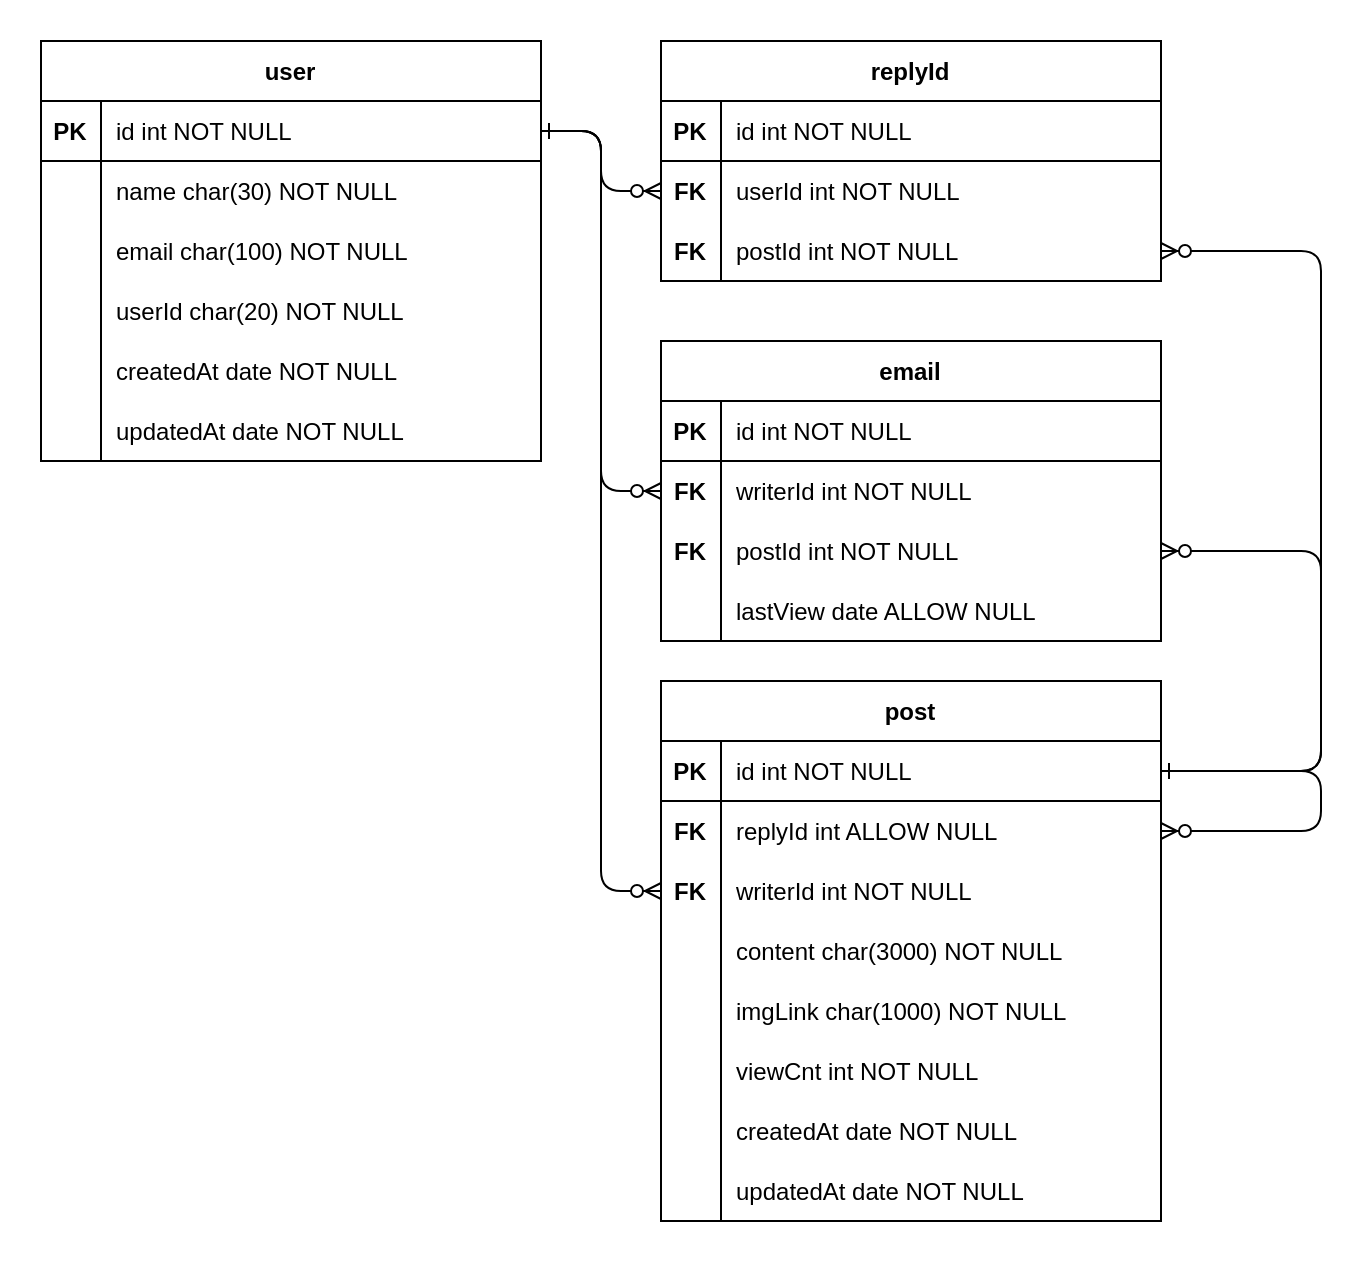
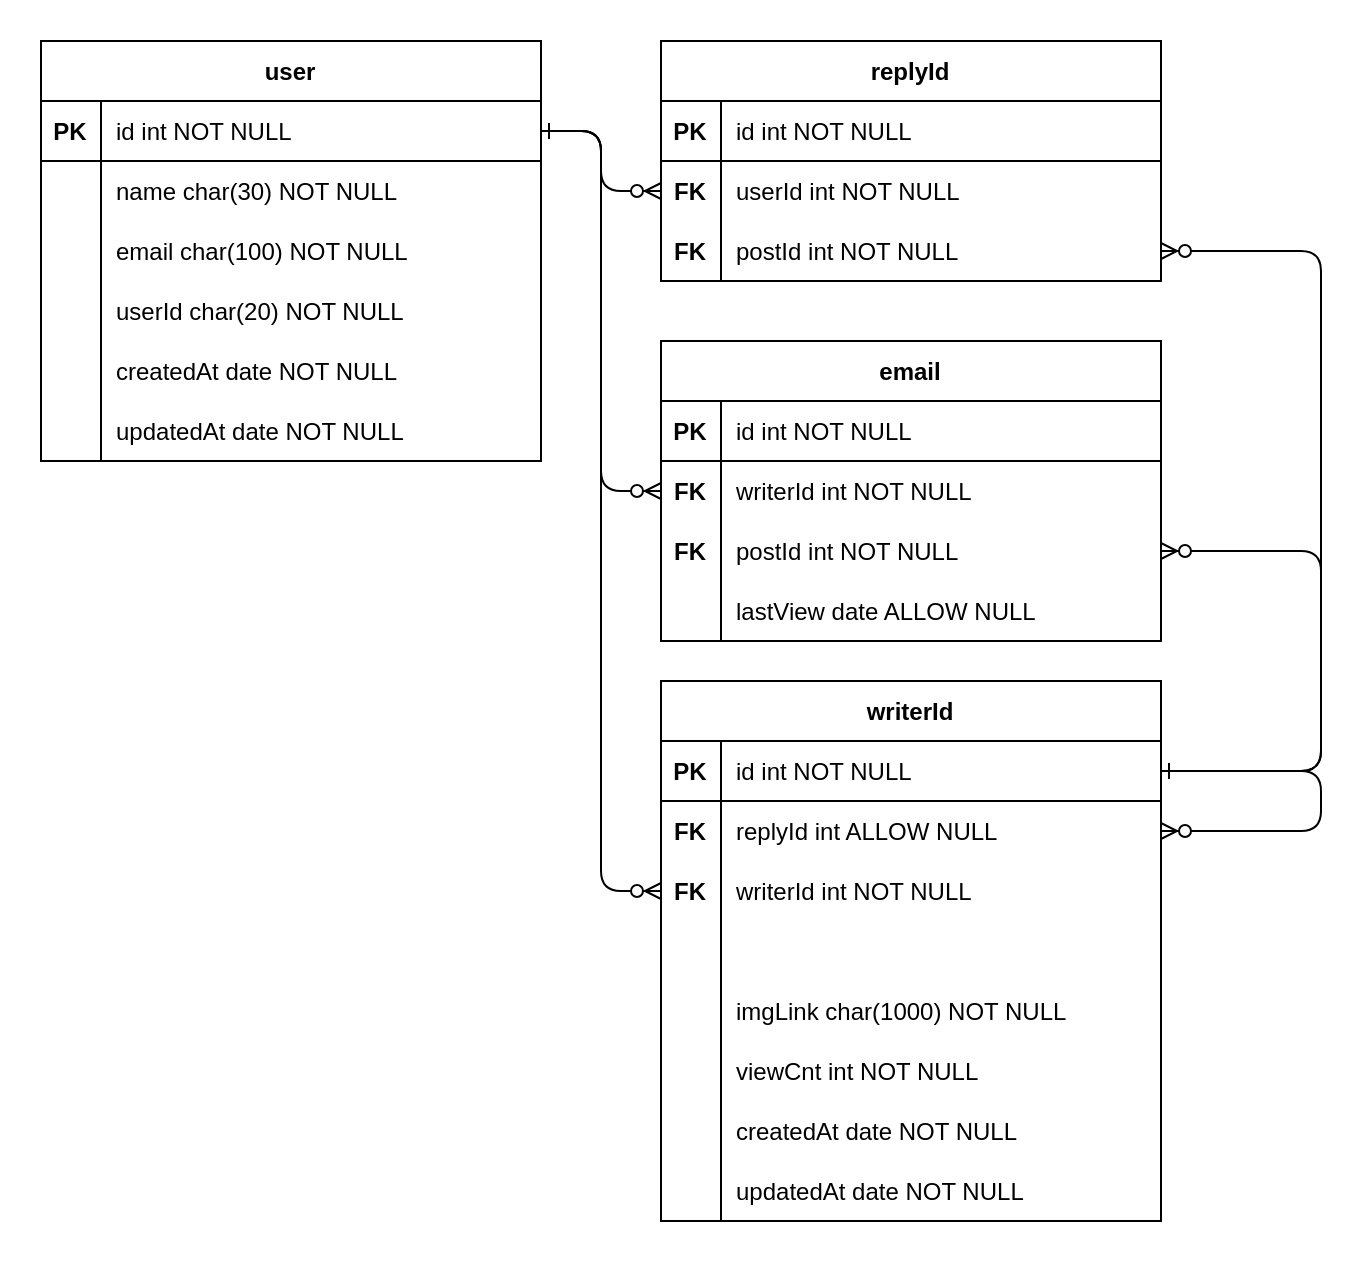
(910, 712) -> (910, 712)
(941, 951) -> none
